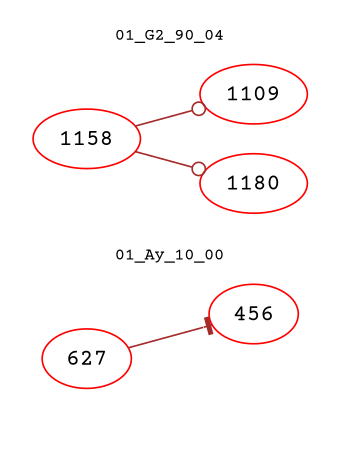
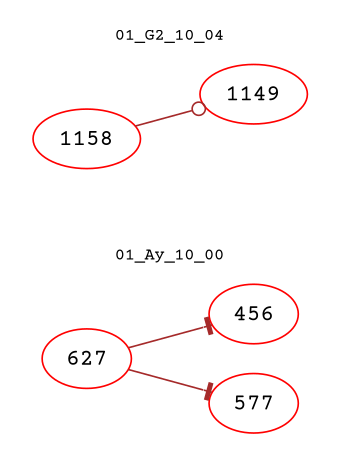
(170, 36) -> (170, 36)
(254, 94) -> (254, 94)
(254, 183) -> none
none -> (254, 403)
